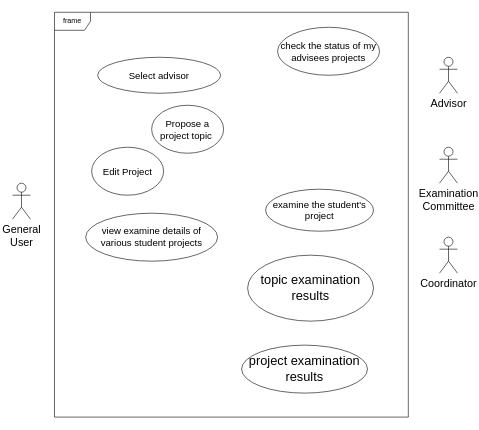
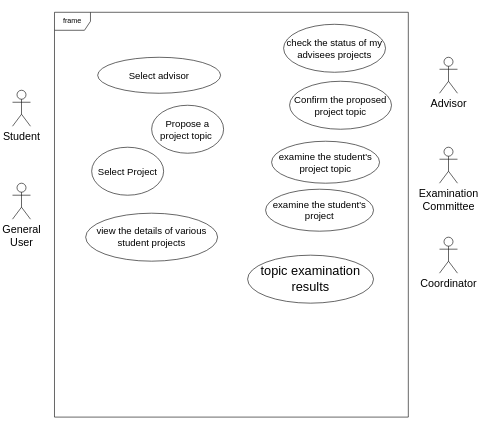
(329, 51) -> (335, 48)
none -> (341, 105)
none -> (21, 108)
none -> (326, 162)
(128, 171) -> (128, 171)
(152, 237) -> (152, 237)
(311, 288) -> (311, 279)
(305, 369) -> none
